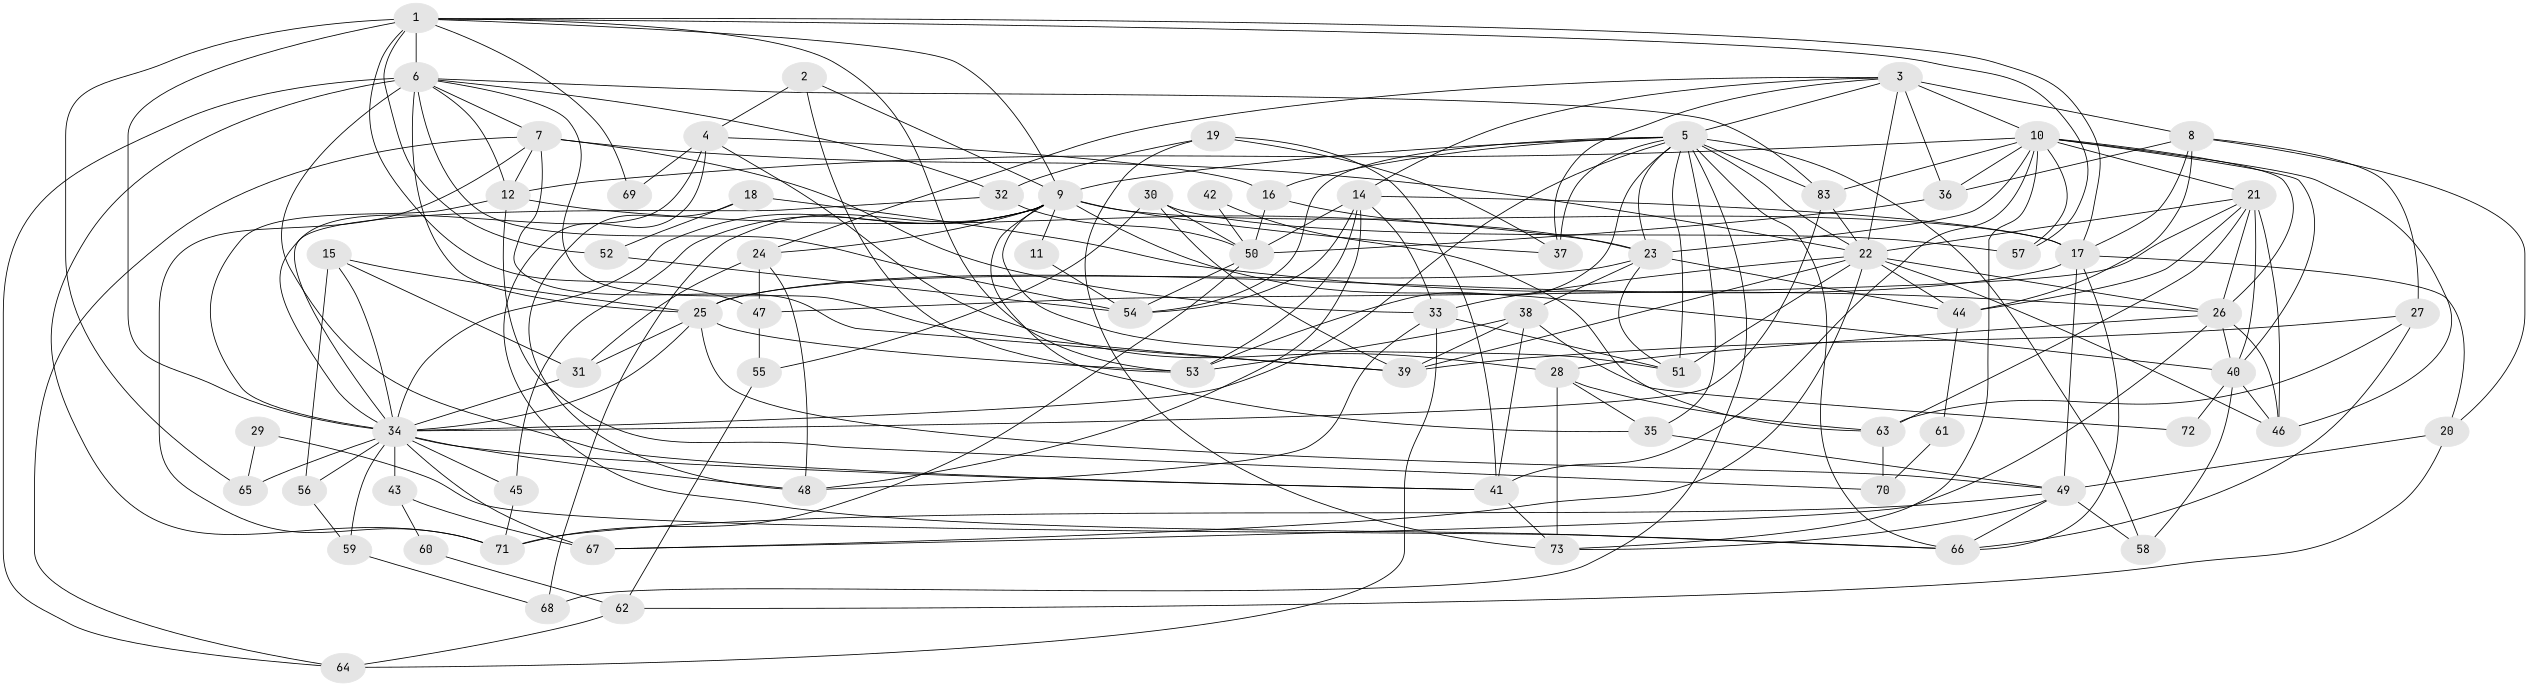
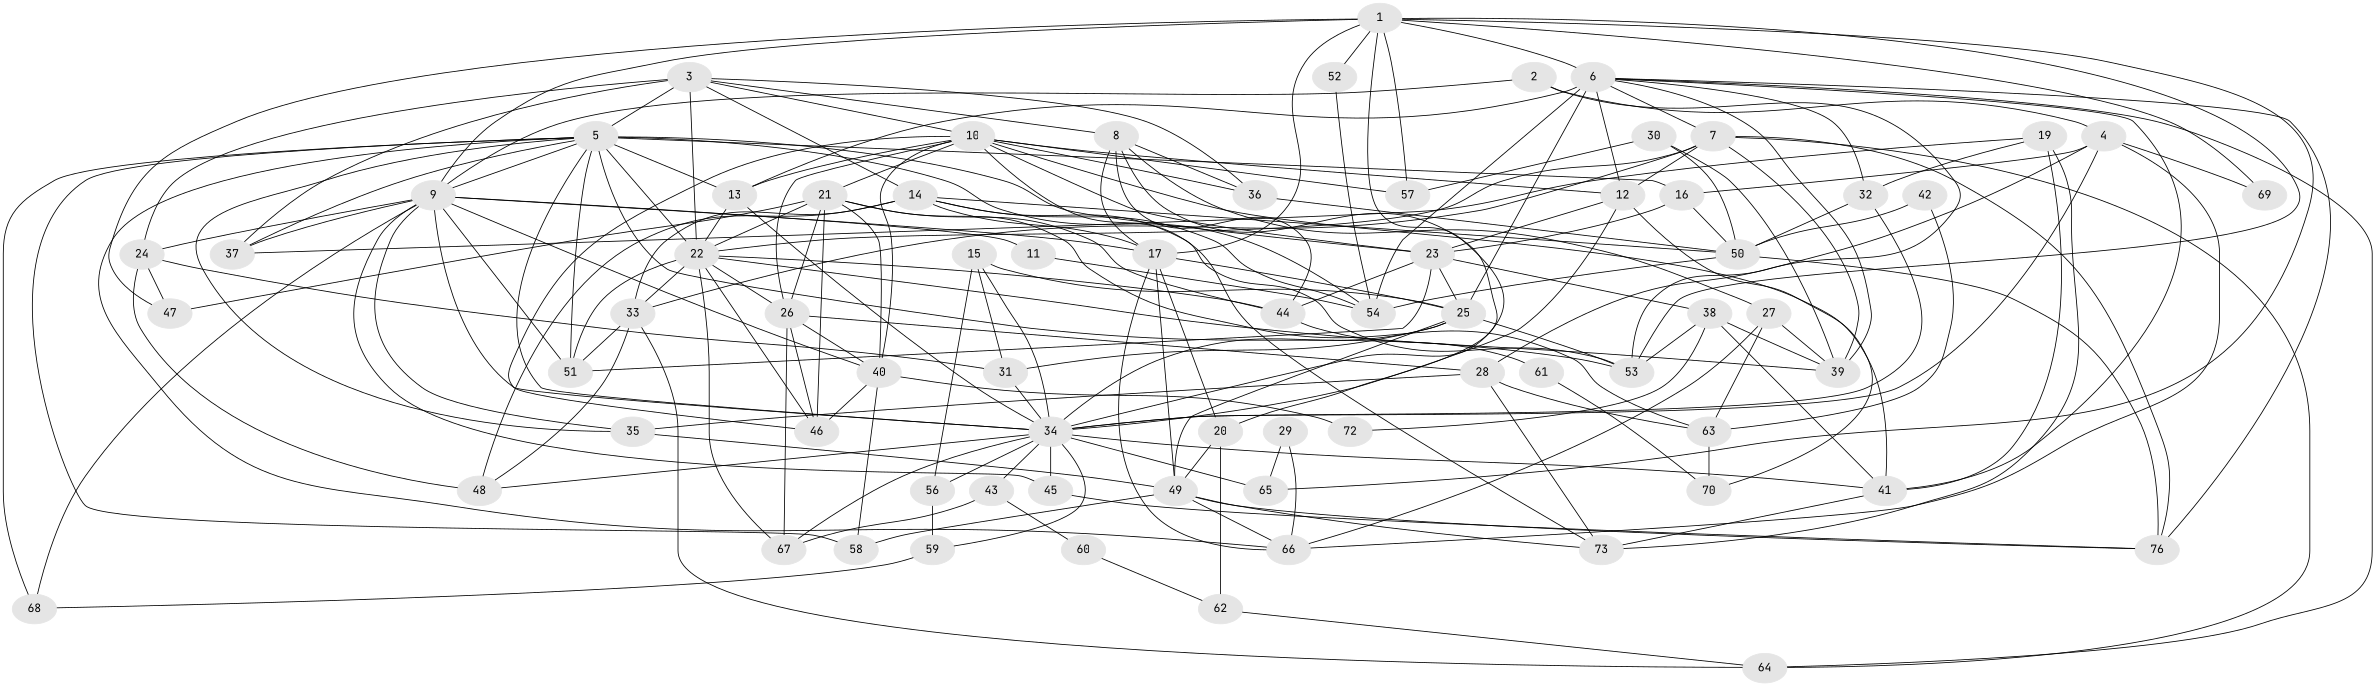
(751, 195) -> none
(1824, 195) -> (735, 195)
(759, 373) -> none
(502, 550) -> (2157, 550)
